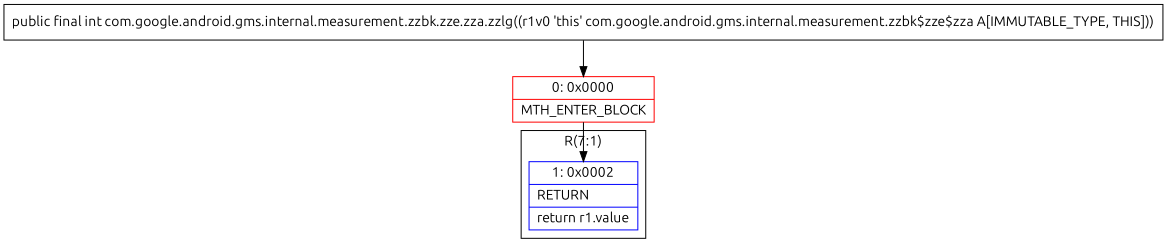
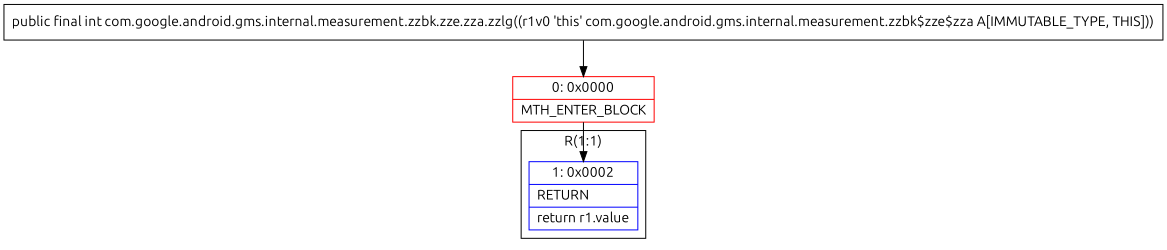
(583, 142) -> (583, 142)
